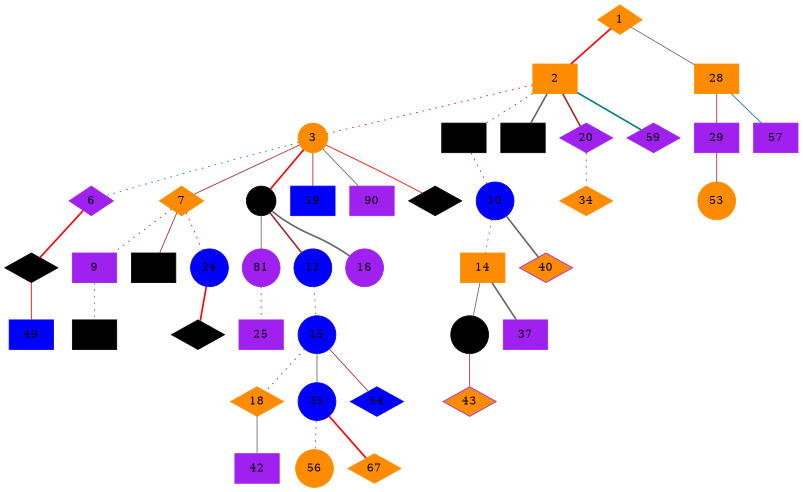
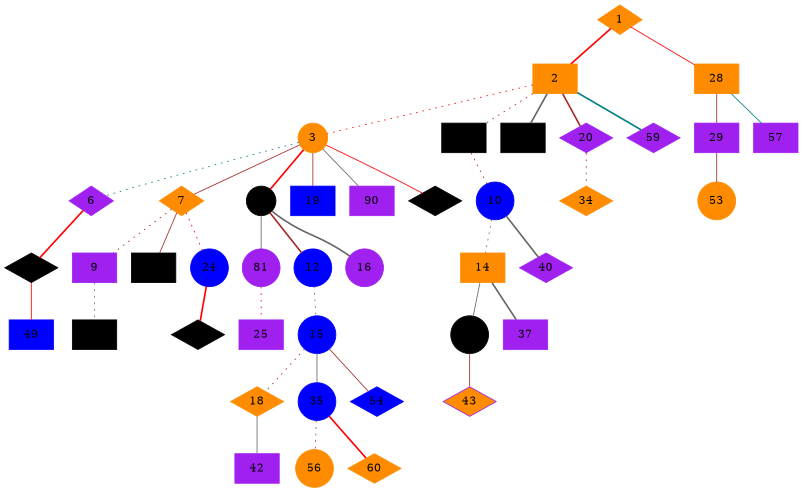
(663, 46) -> (663, 46)
(546, 268) -> (546, 268)
(374, 468) -> (374, 468)
